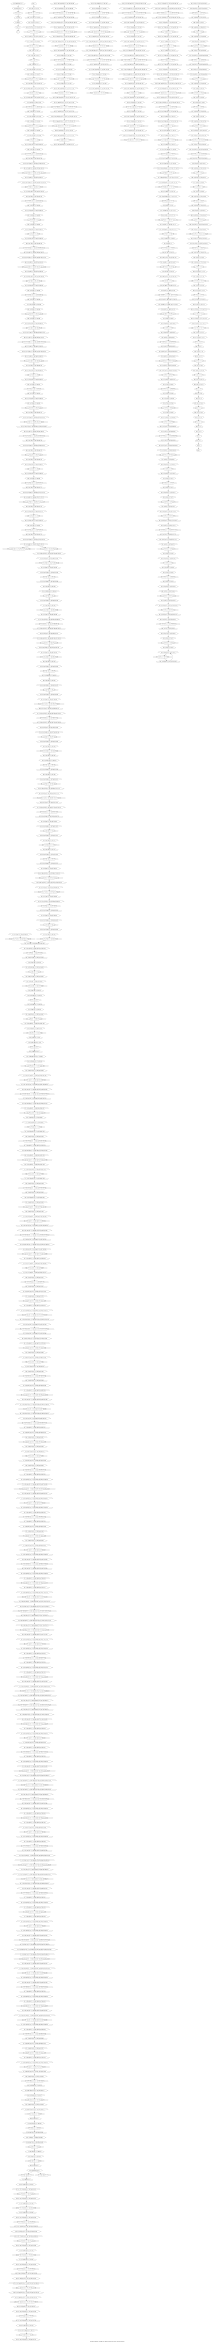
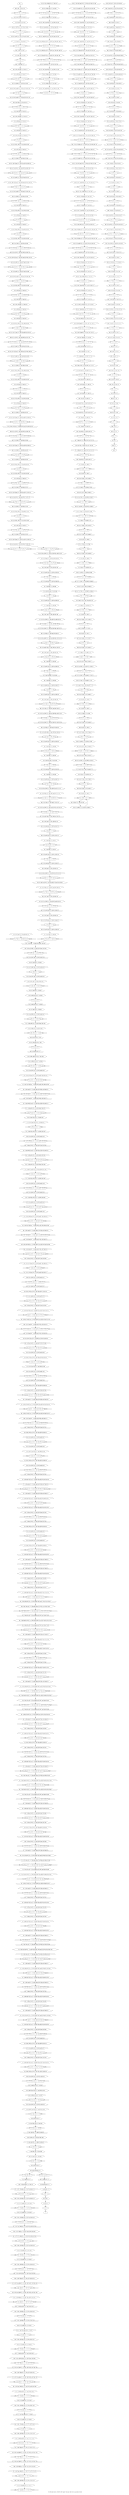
none -> (84, 145)
none -> (45, 2180)
none -> (25, 2344)
